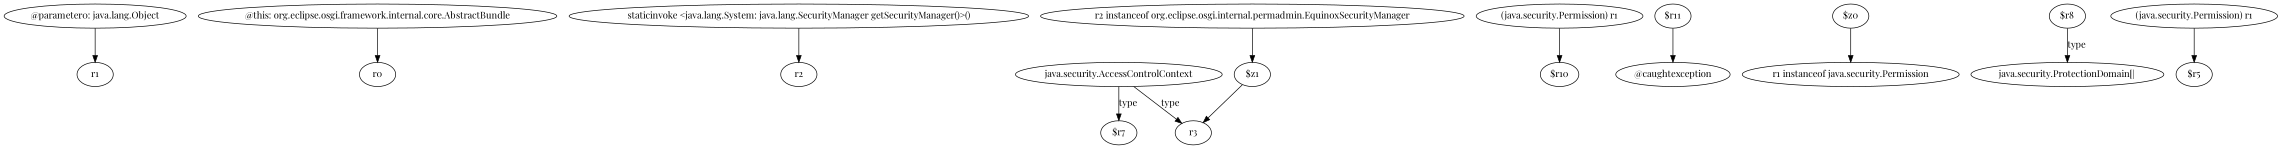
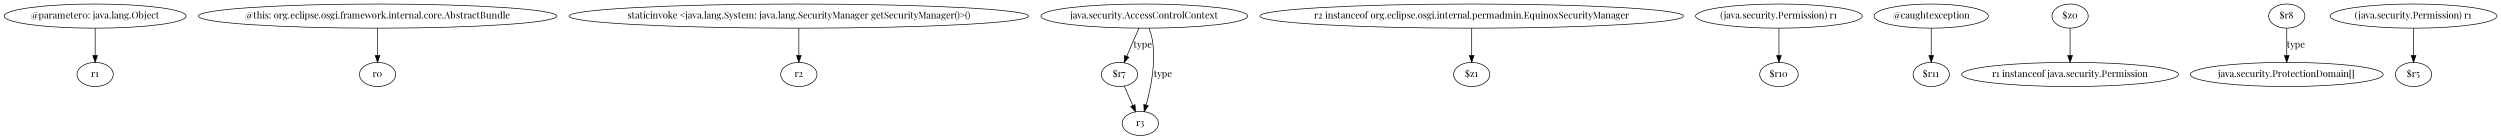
(1673, 42) -> (1931, 42)
(1225, 101) -> (1129, 96)
